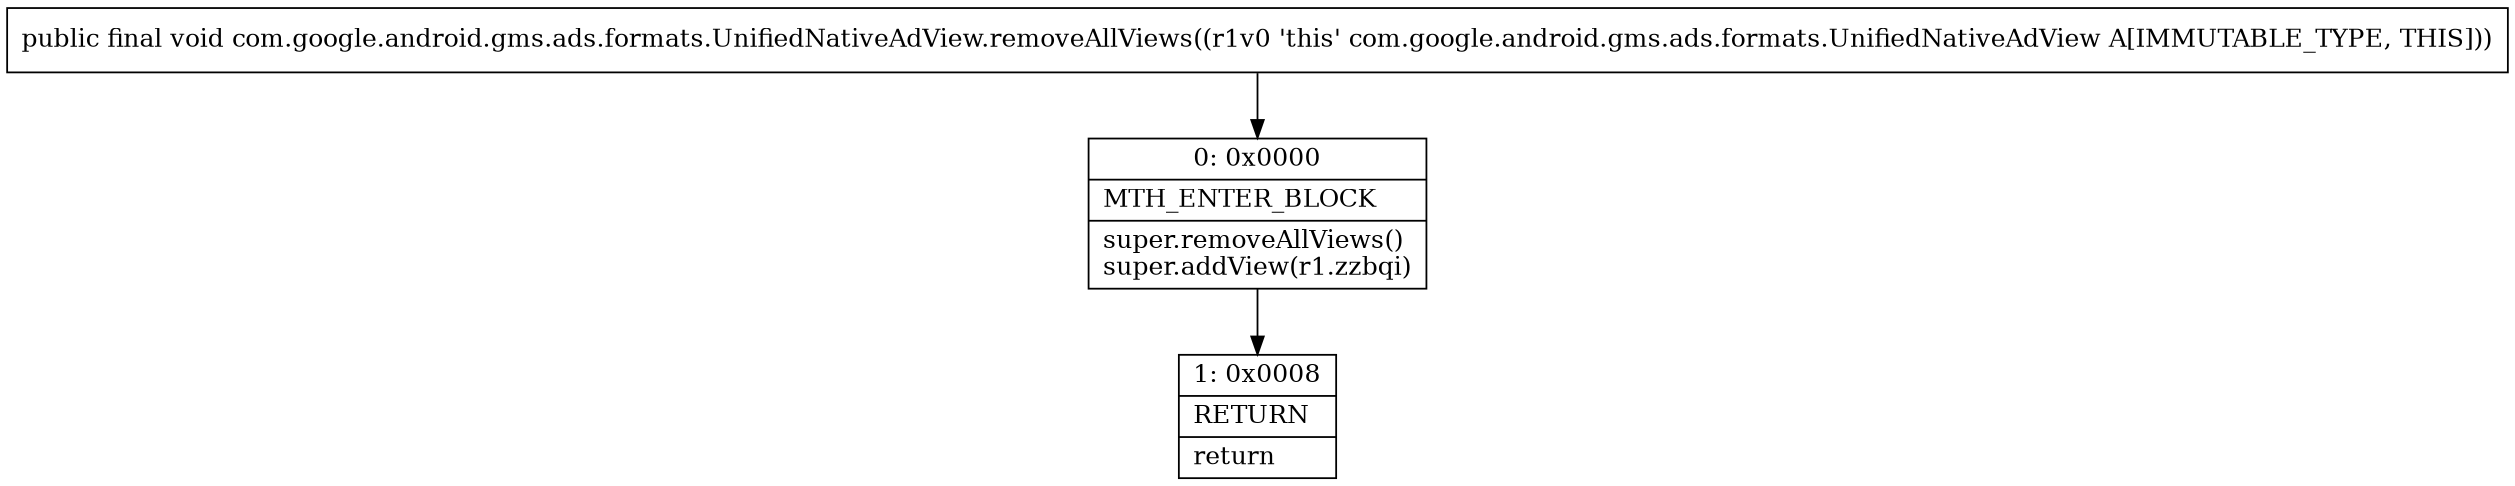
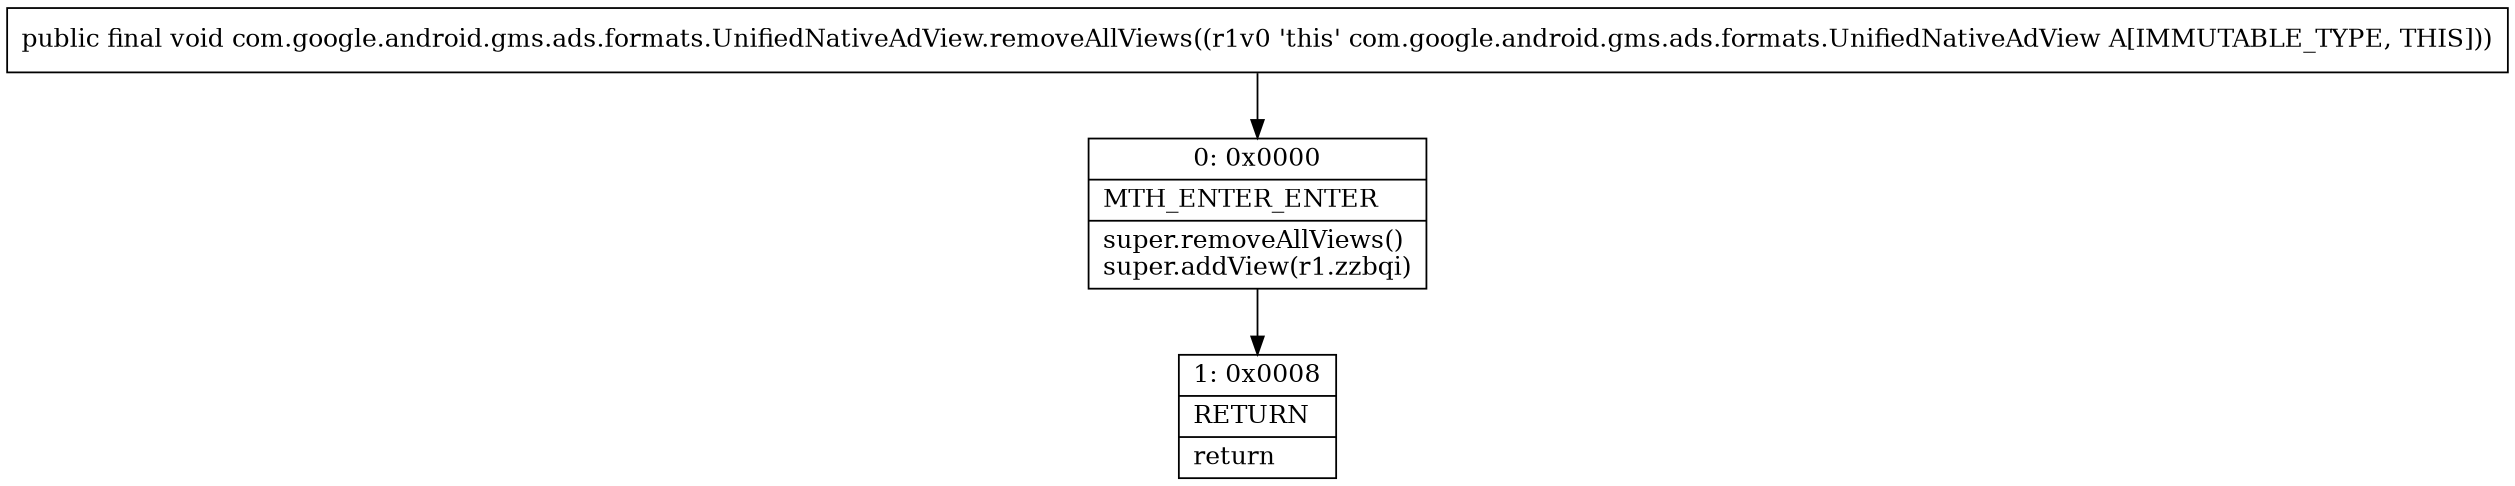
(1241, 199) -> (1241, 199)
